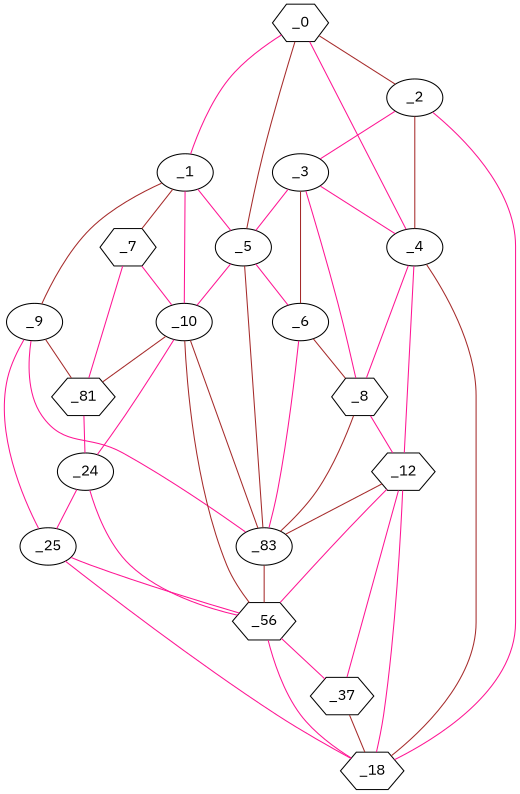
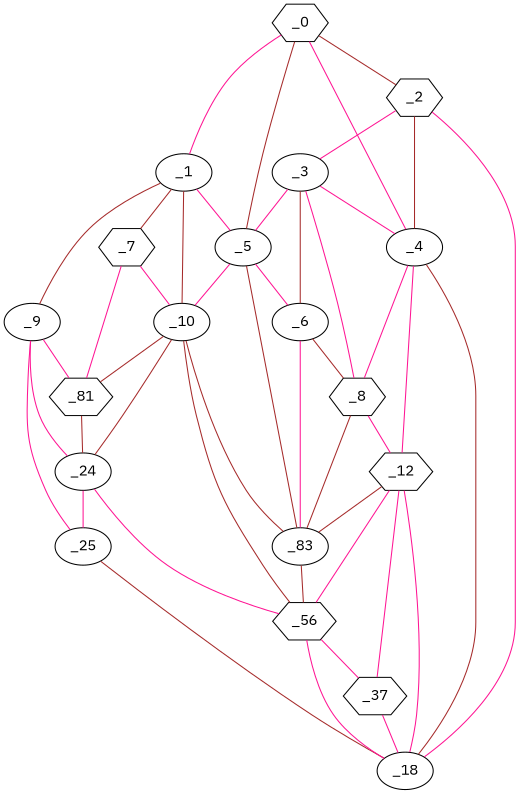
(415, 98) -> (415, 98)
(185, 247) -> (183, 247)
(58, 359) -> (56, 359)
(137, 398) -> (134, 398)
(84, 433) -> (82, 434)
(113, 448) -> (36, 403)
(142, 583) -> none
(204, 665) -> (239, 665)
(357, 734) -> (390, 734)
(372, 771) -> (405, 771)
